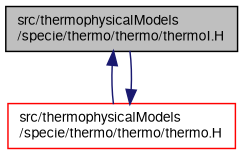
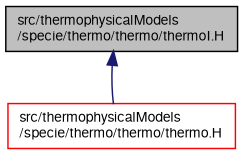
(131, 70) -> none
